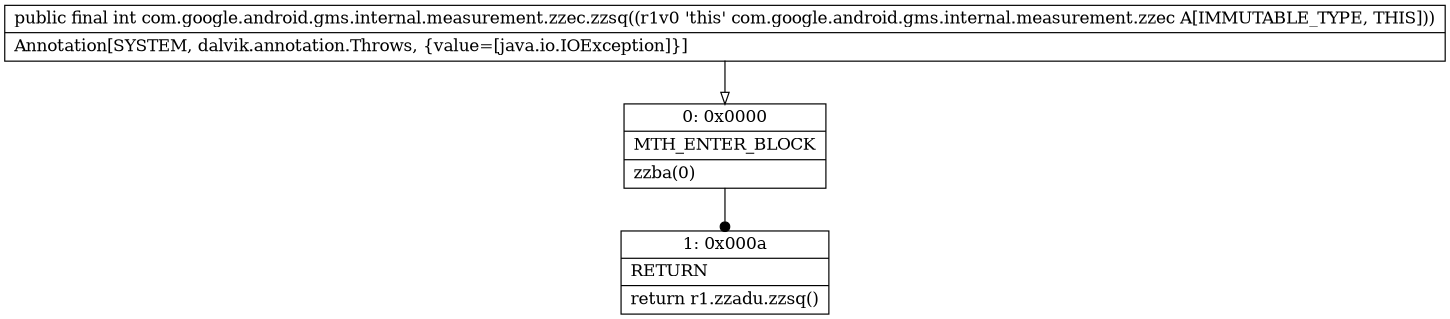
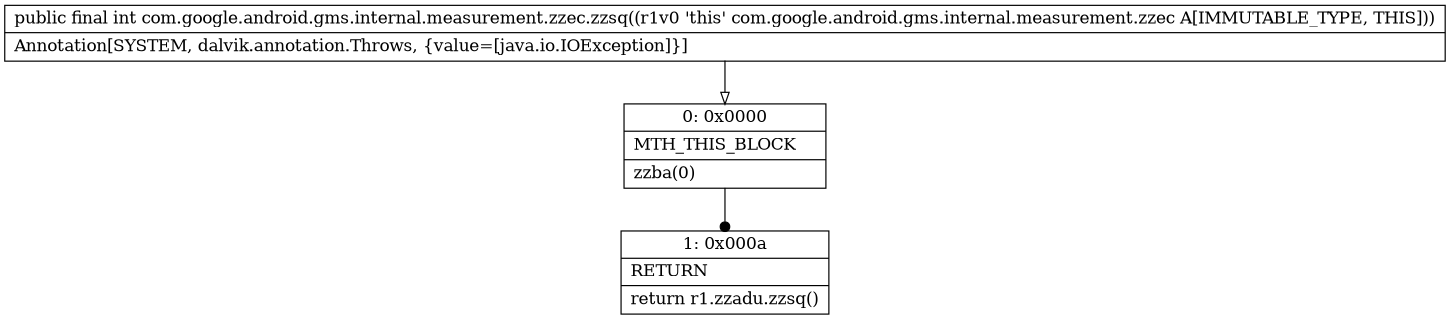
(725, 145) -> (715, 145)
